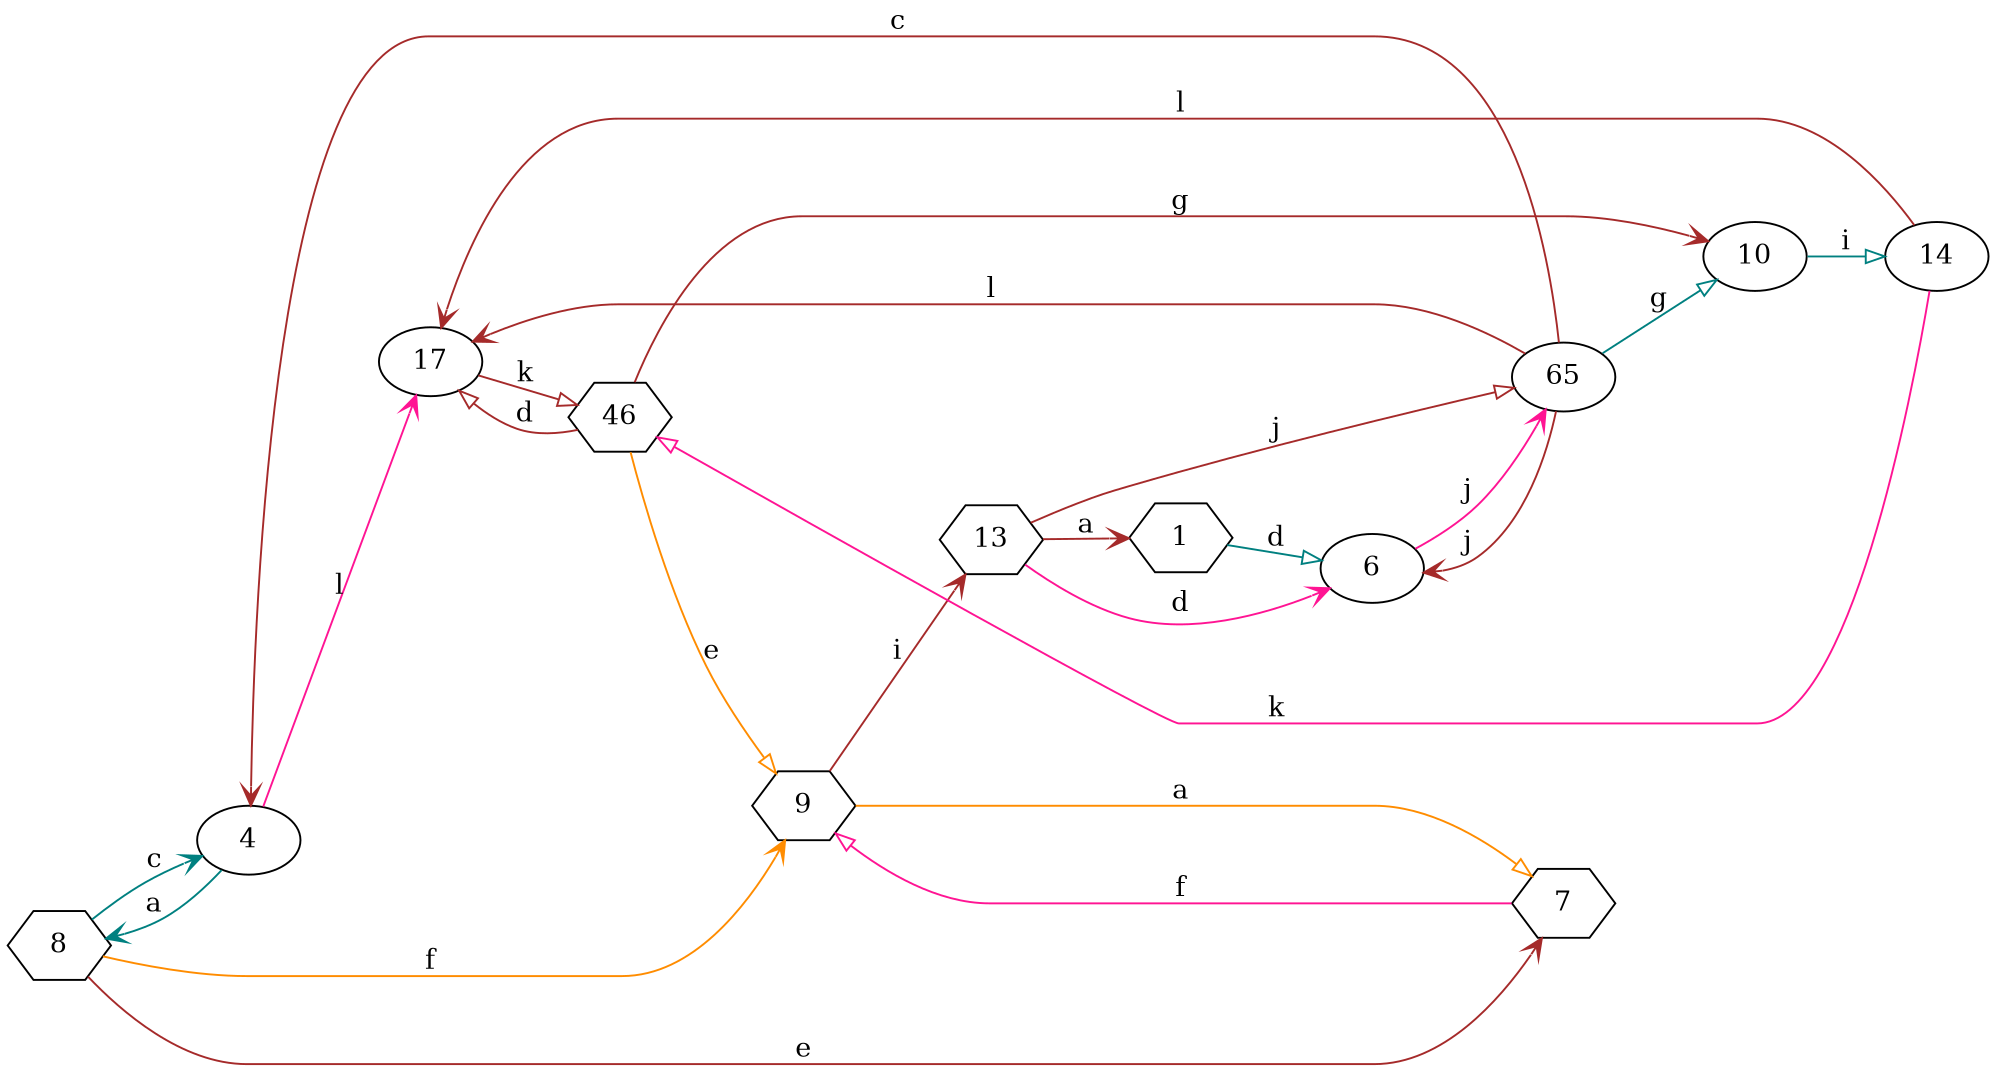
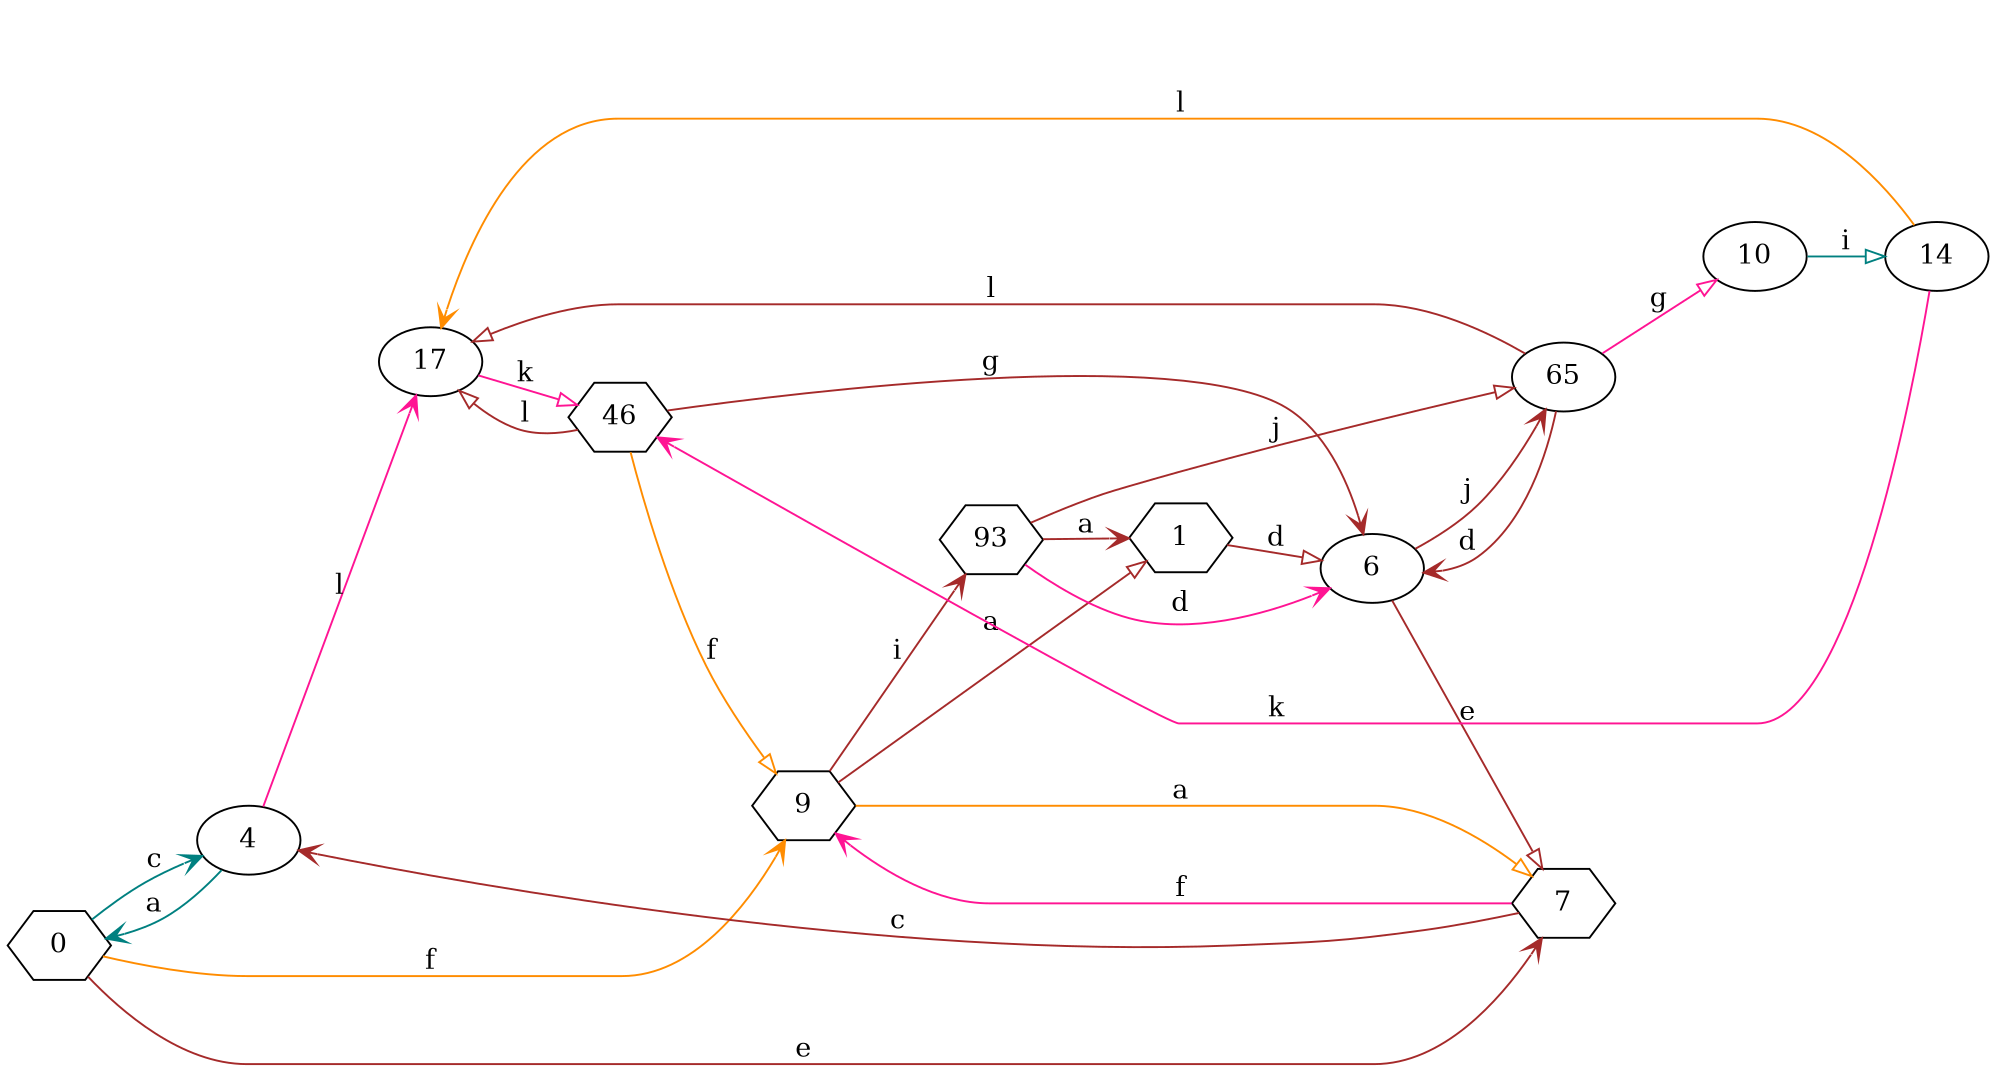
(694, 36) -> (916, 938)
(1150, 119) -> (1150, 119)
(1122, 216) -> (1044, 377)
(1010, 304) -> (1010, 304)
(1651, 322) -> (1651, 322)
(518, 387) -> (518, 387)
(525, 414) -> (525, 414)
(1485, 497) -> (1485, 497)
(991, 540) -> (991, 540)
(1468, 543) -> (1468, 543)
(1265, 551) -> (1265, 551)
(712, 652) -> (712, 652)
none -> (984, 678)
(1421, 723) -> (1421, 723)
none -> (1469, 739)
(1174, 903) -> (1174, 903)
(59, 945) -> (59, 945)
